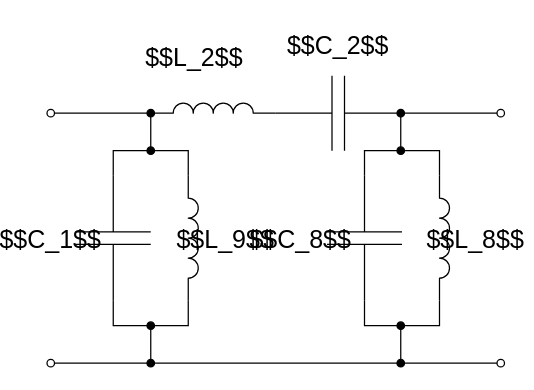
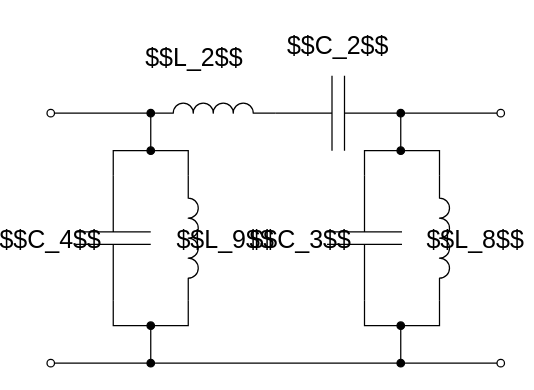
(51, 238) -> (51, 238)
(301, 238) -> (301, 238)
